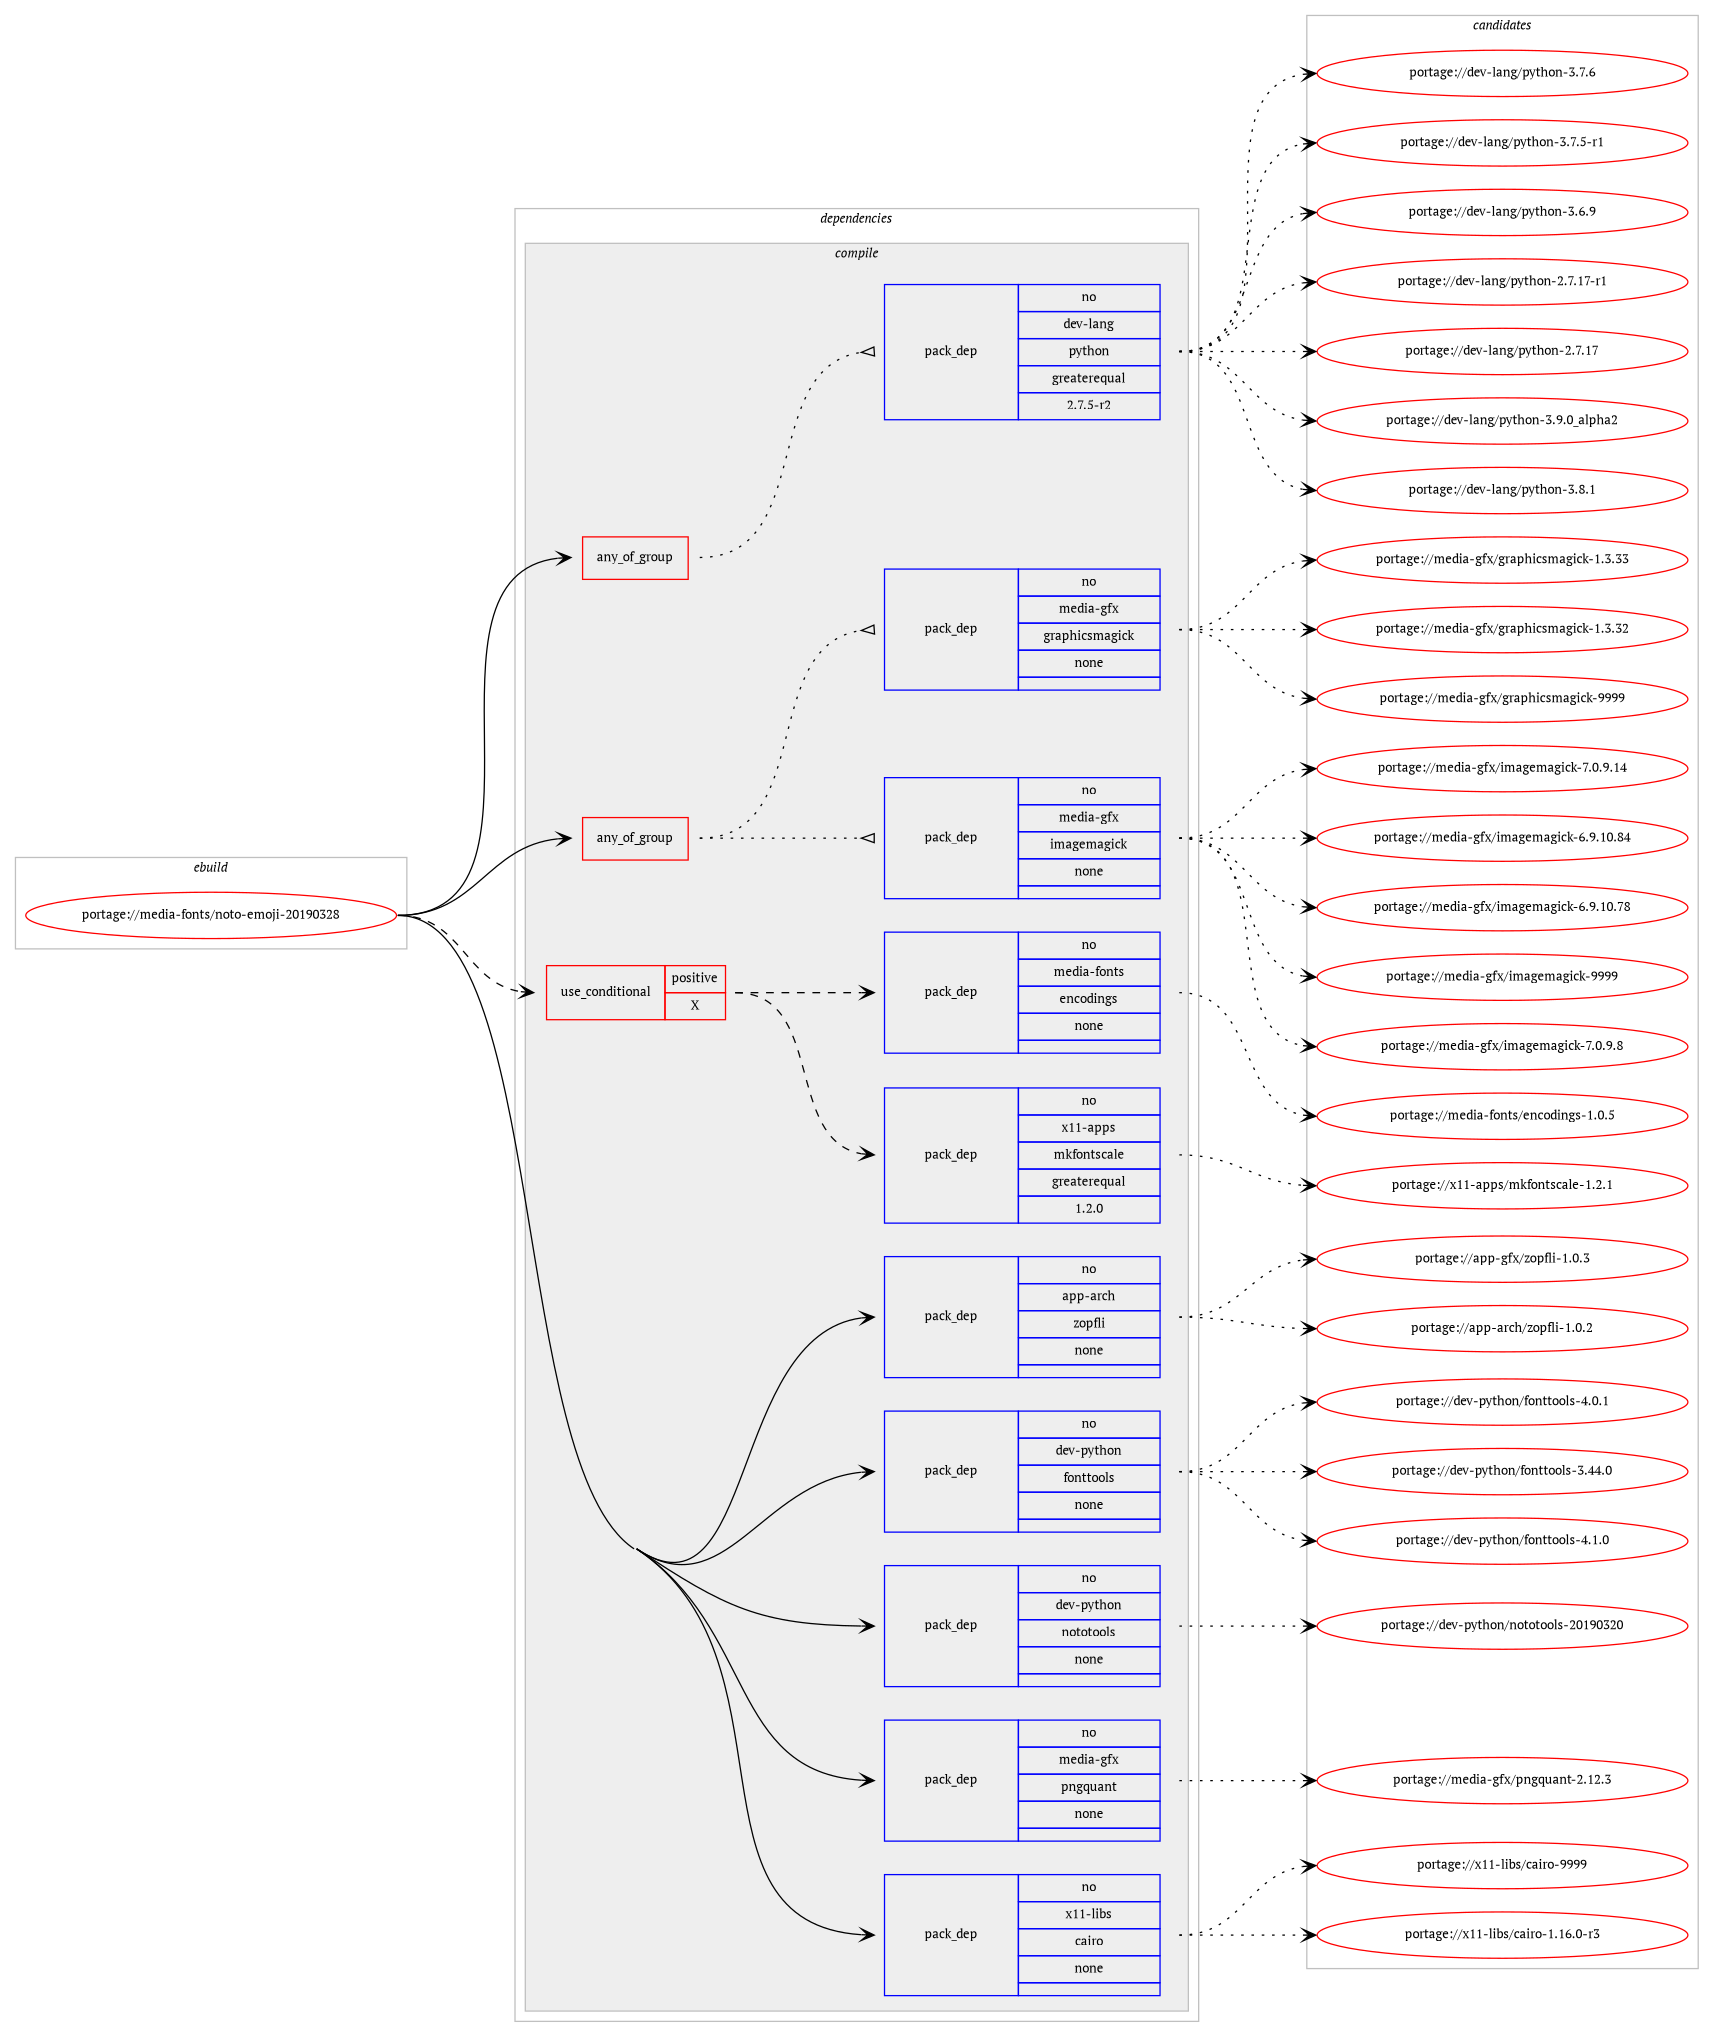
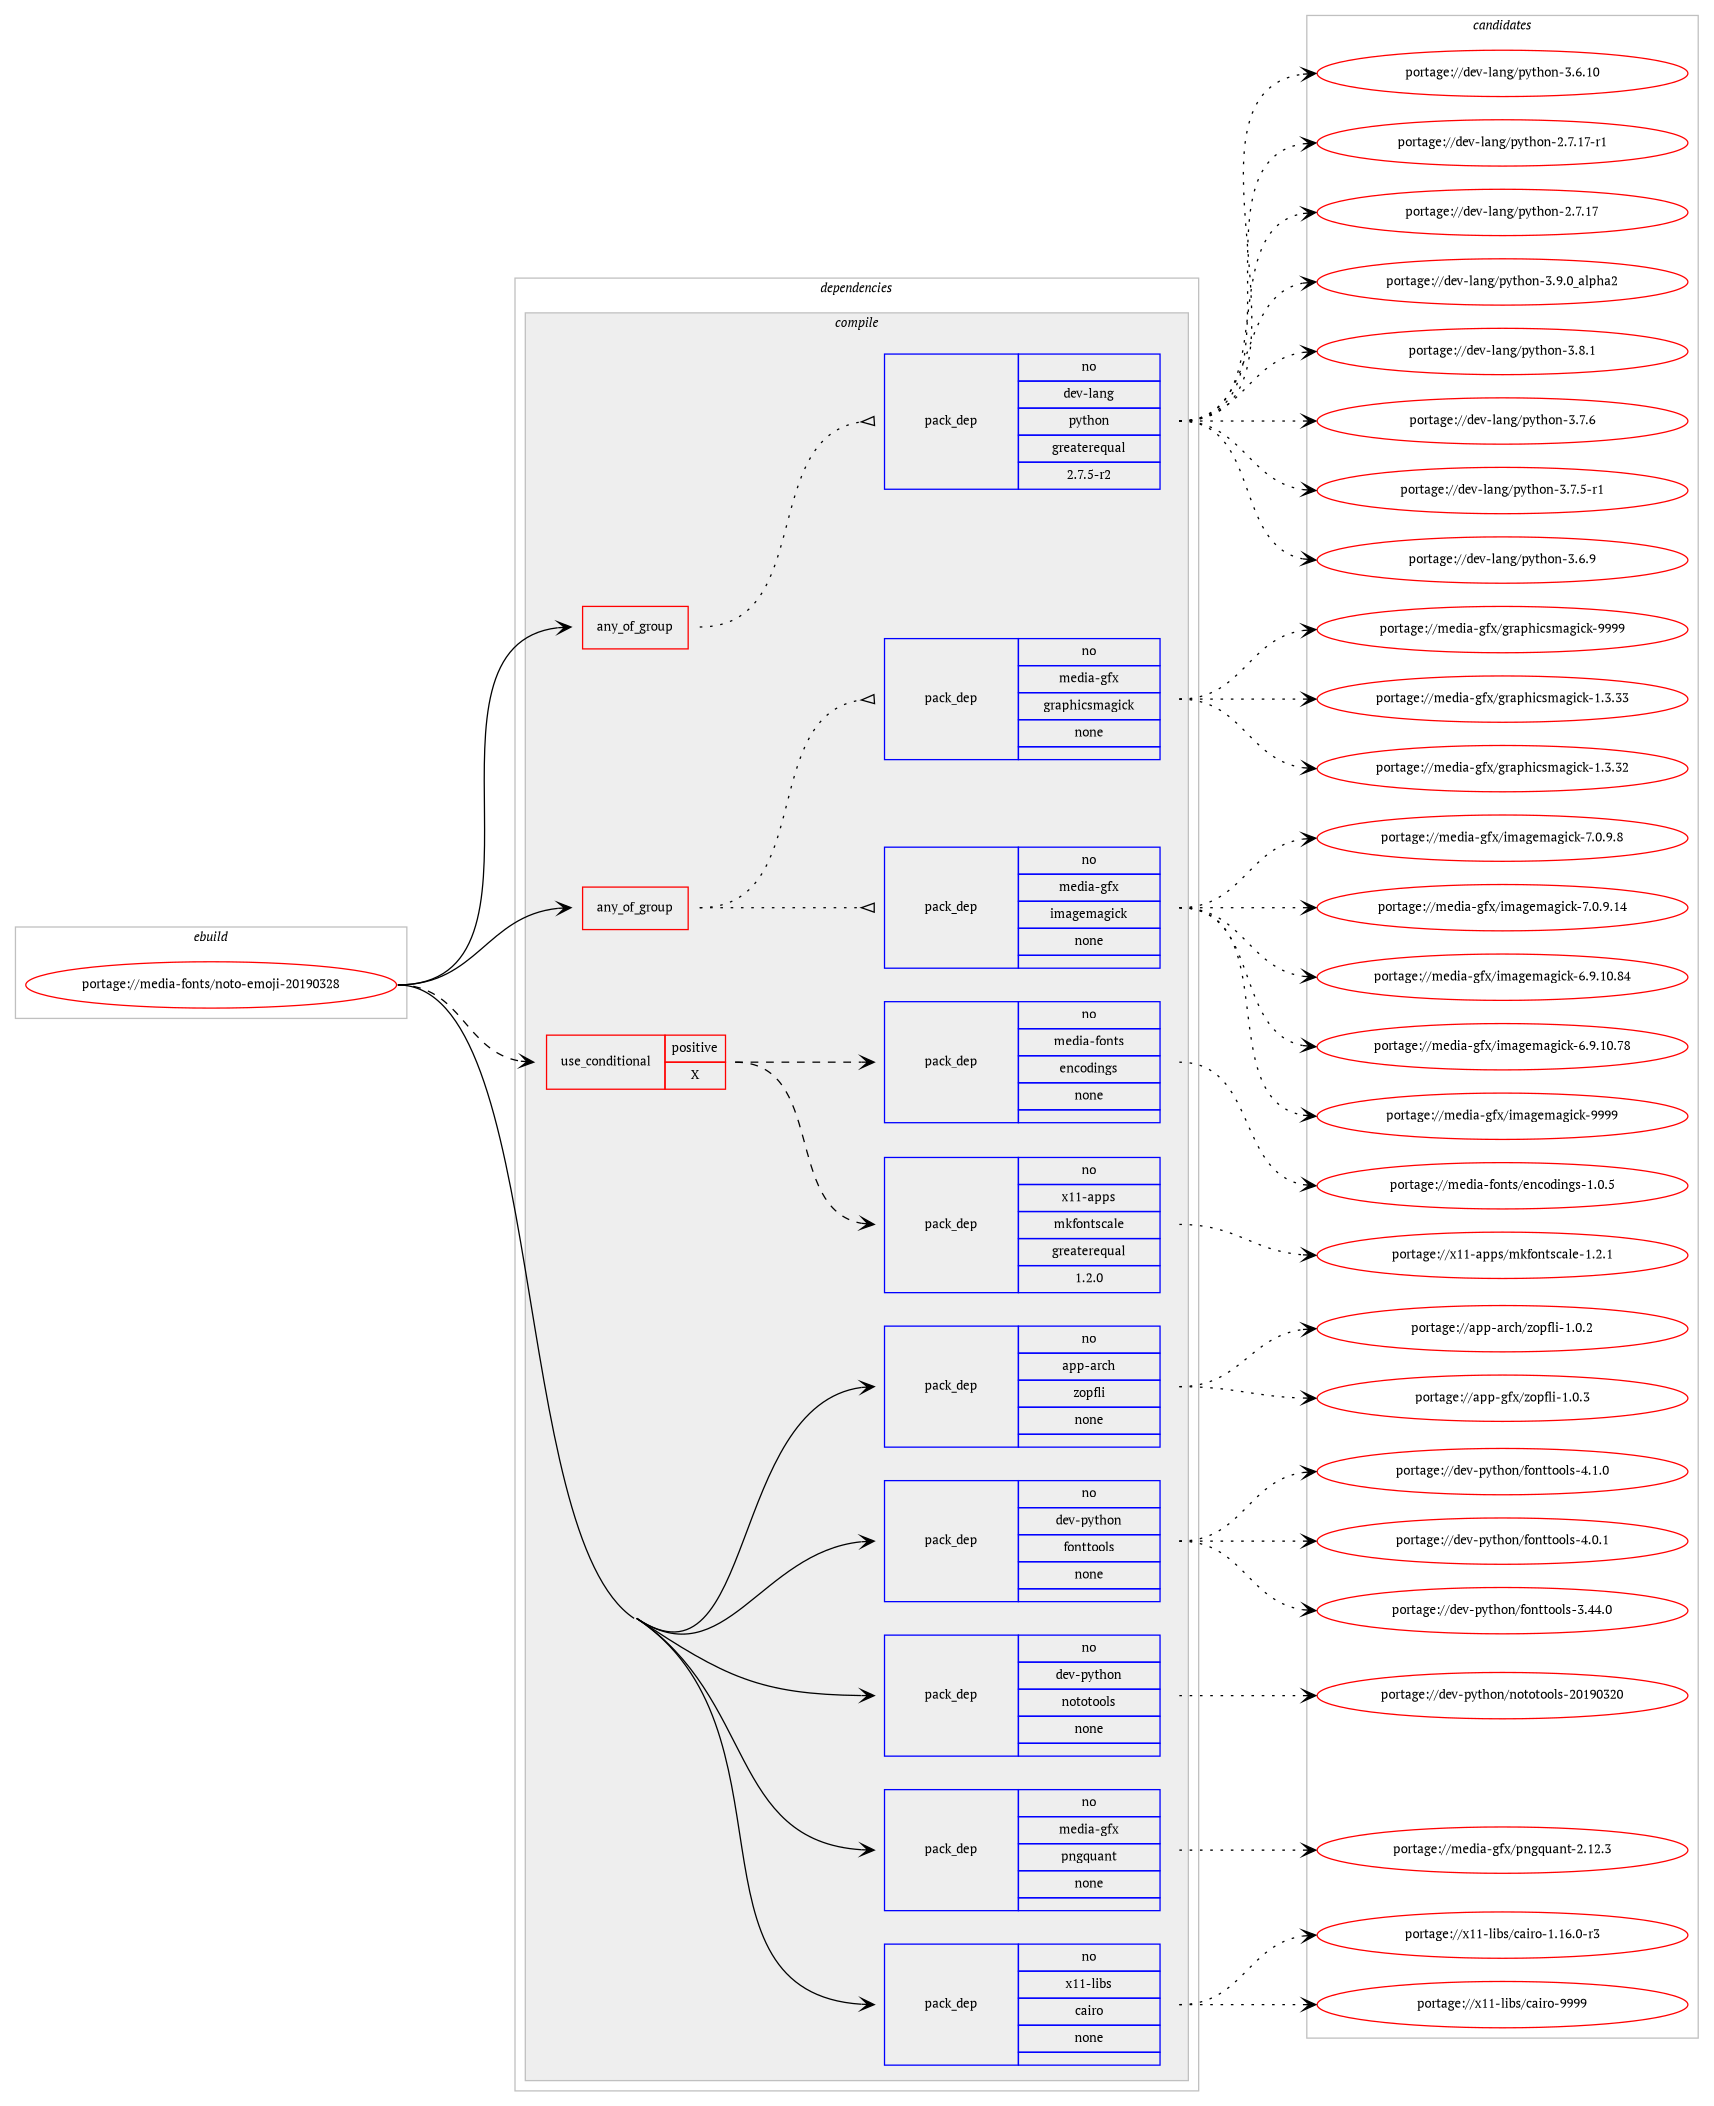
none -> (1503, 73)
